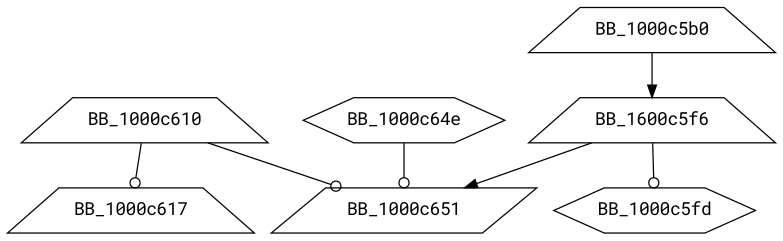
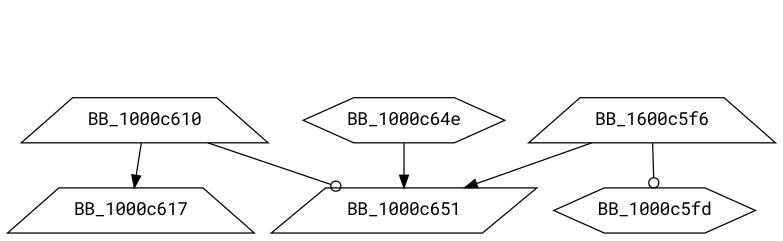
(652, 30) -> none
(139, 160) -> (139, 160)
(404, 160) -> (404, 160)
